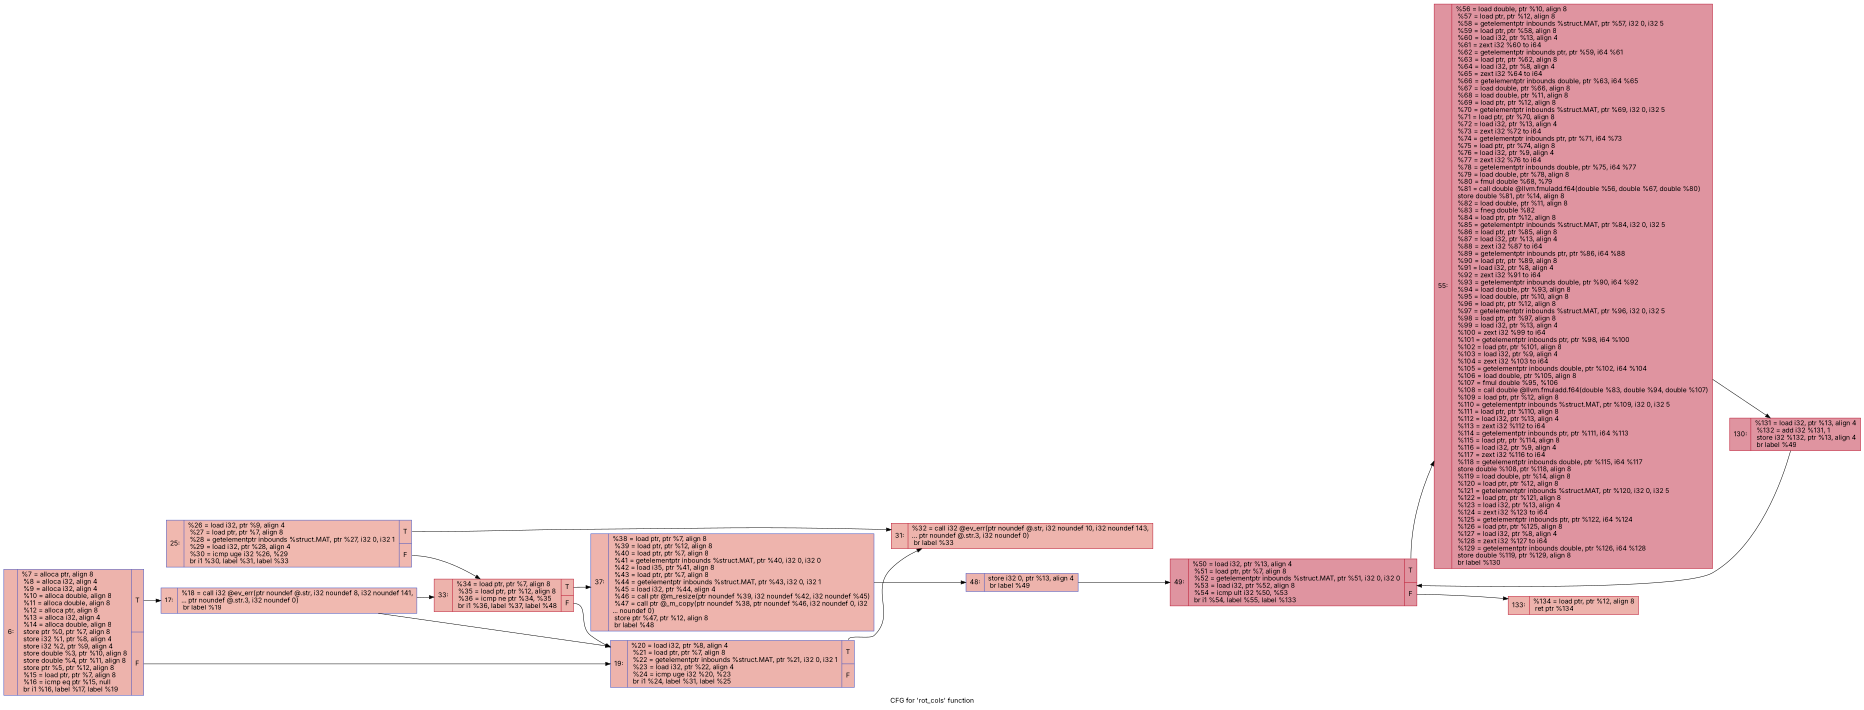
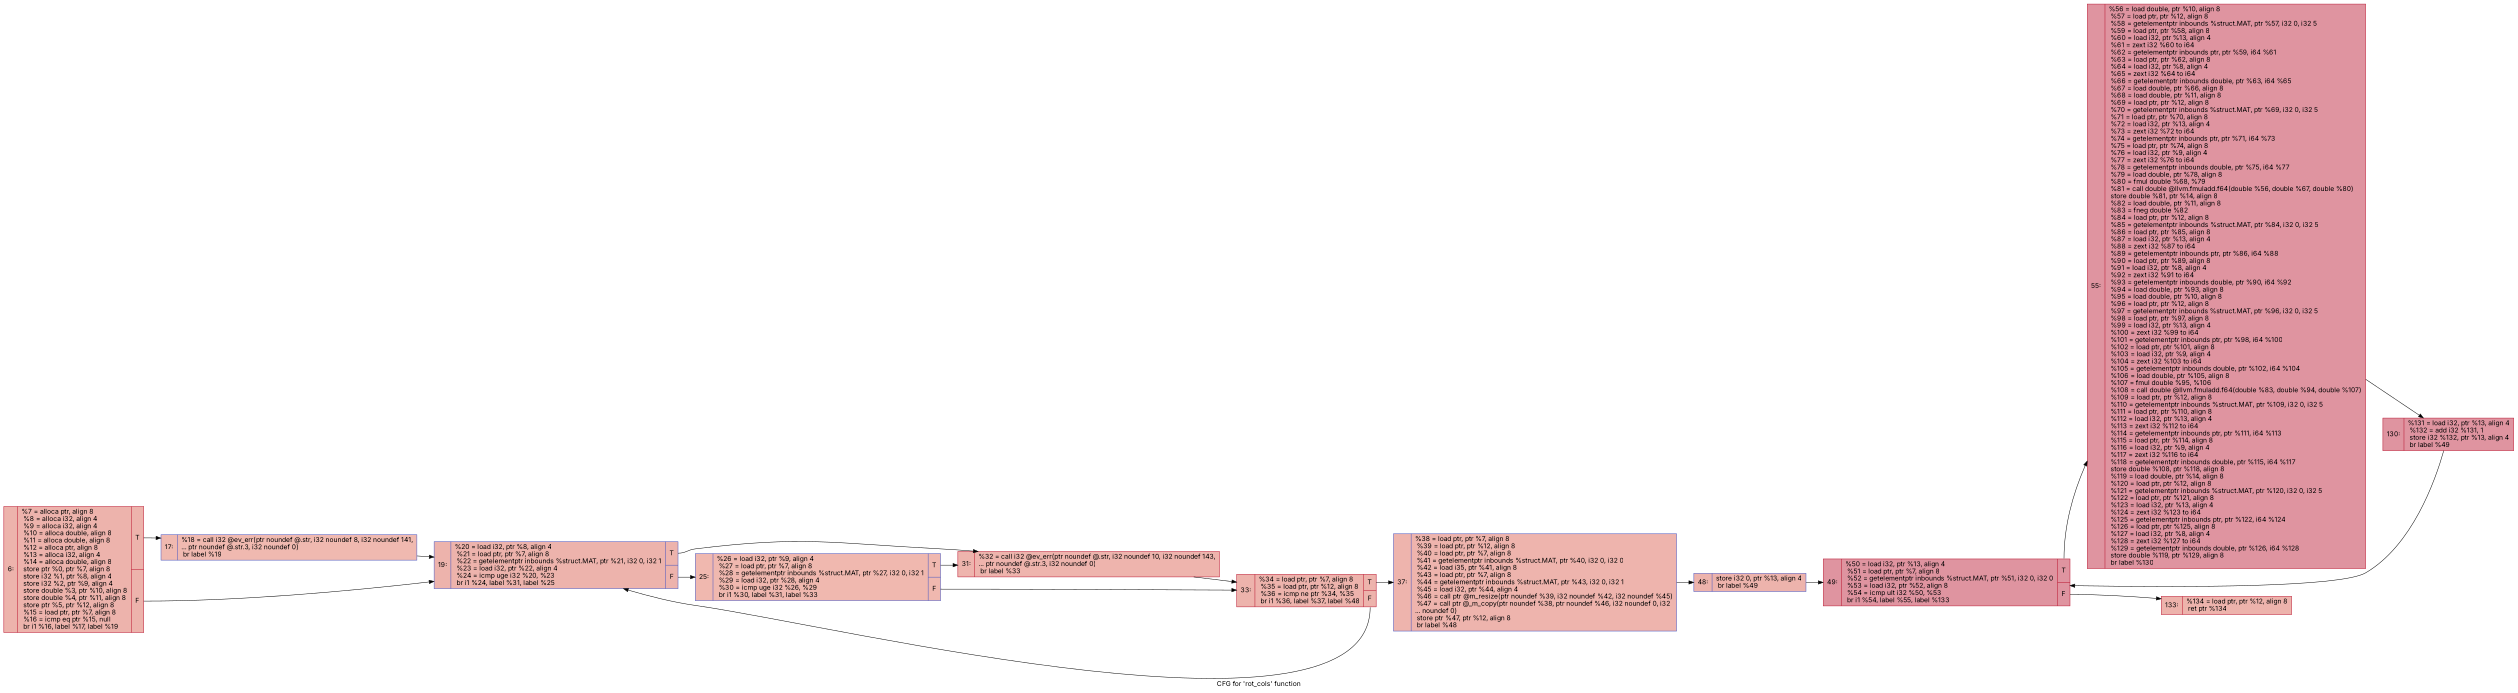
none -> (684, 577)
(423, 597) -> (1213, 579)
(74, 632) -> (74, 569)
